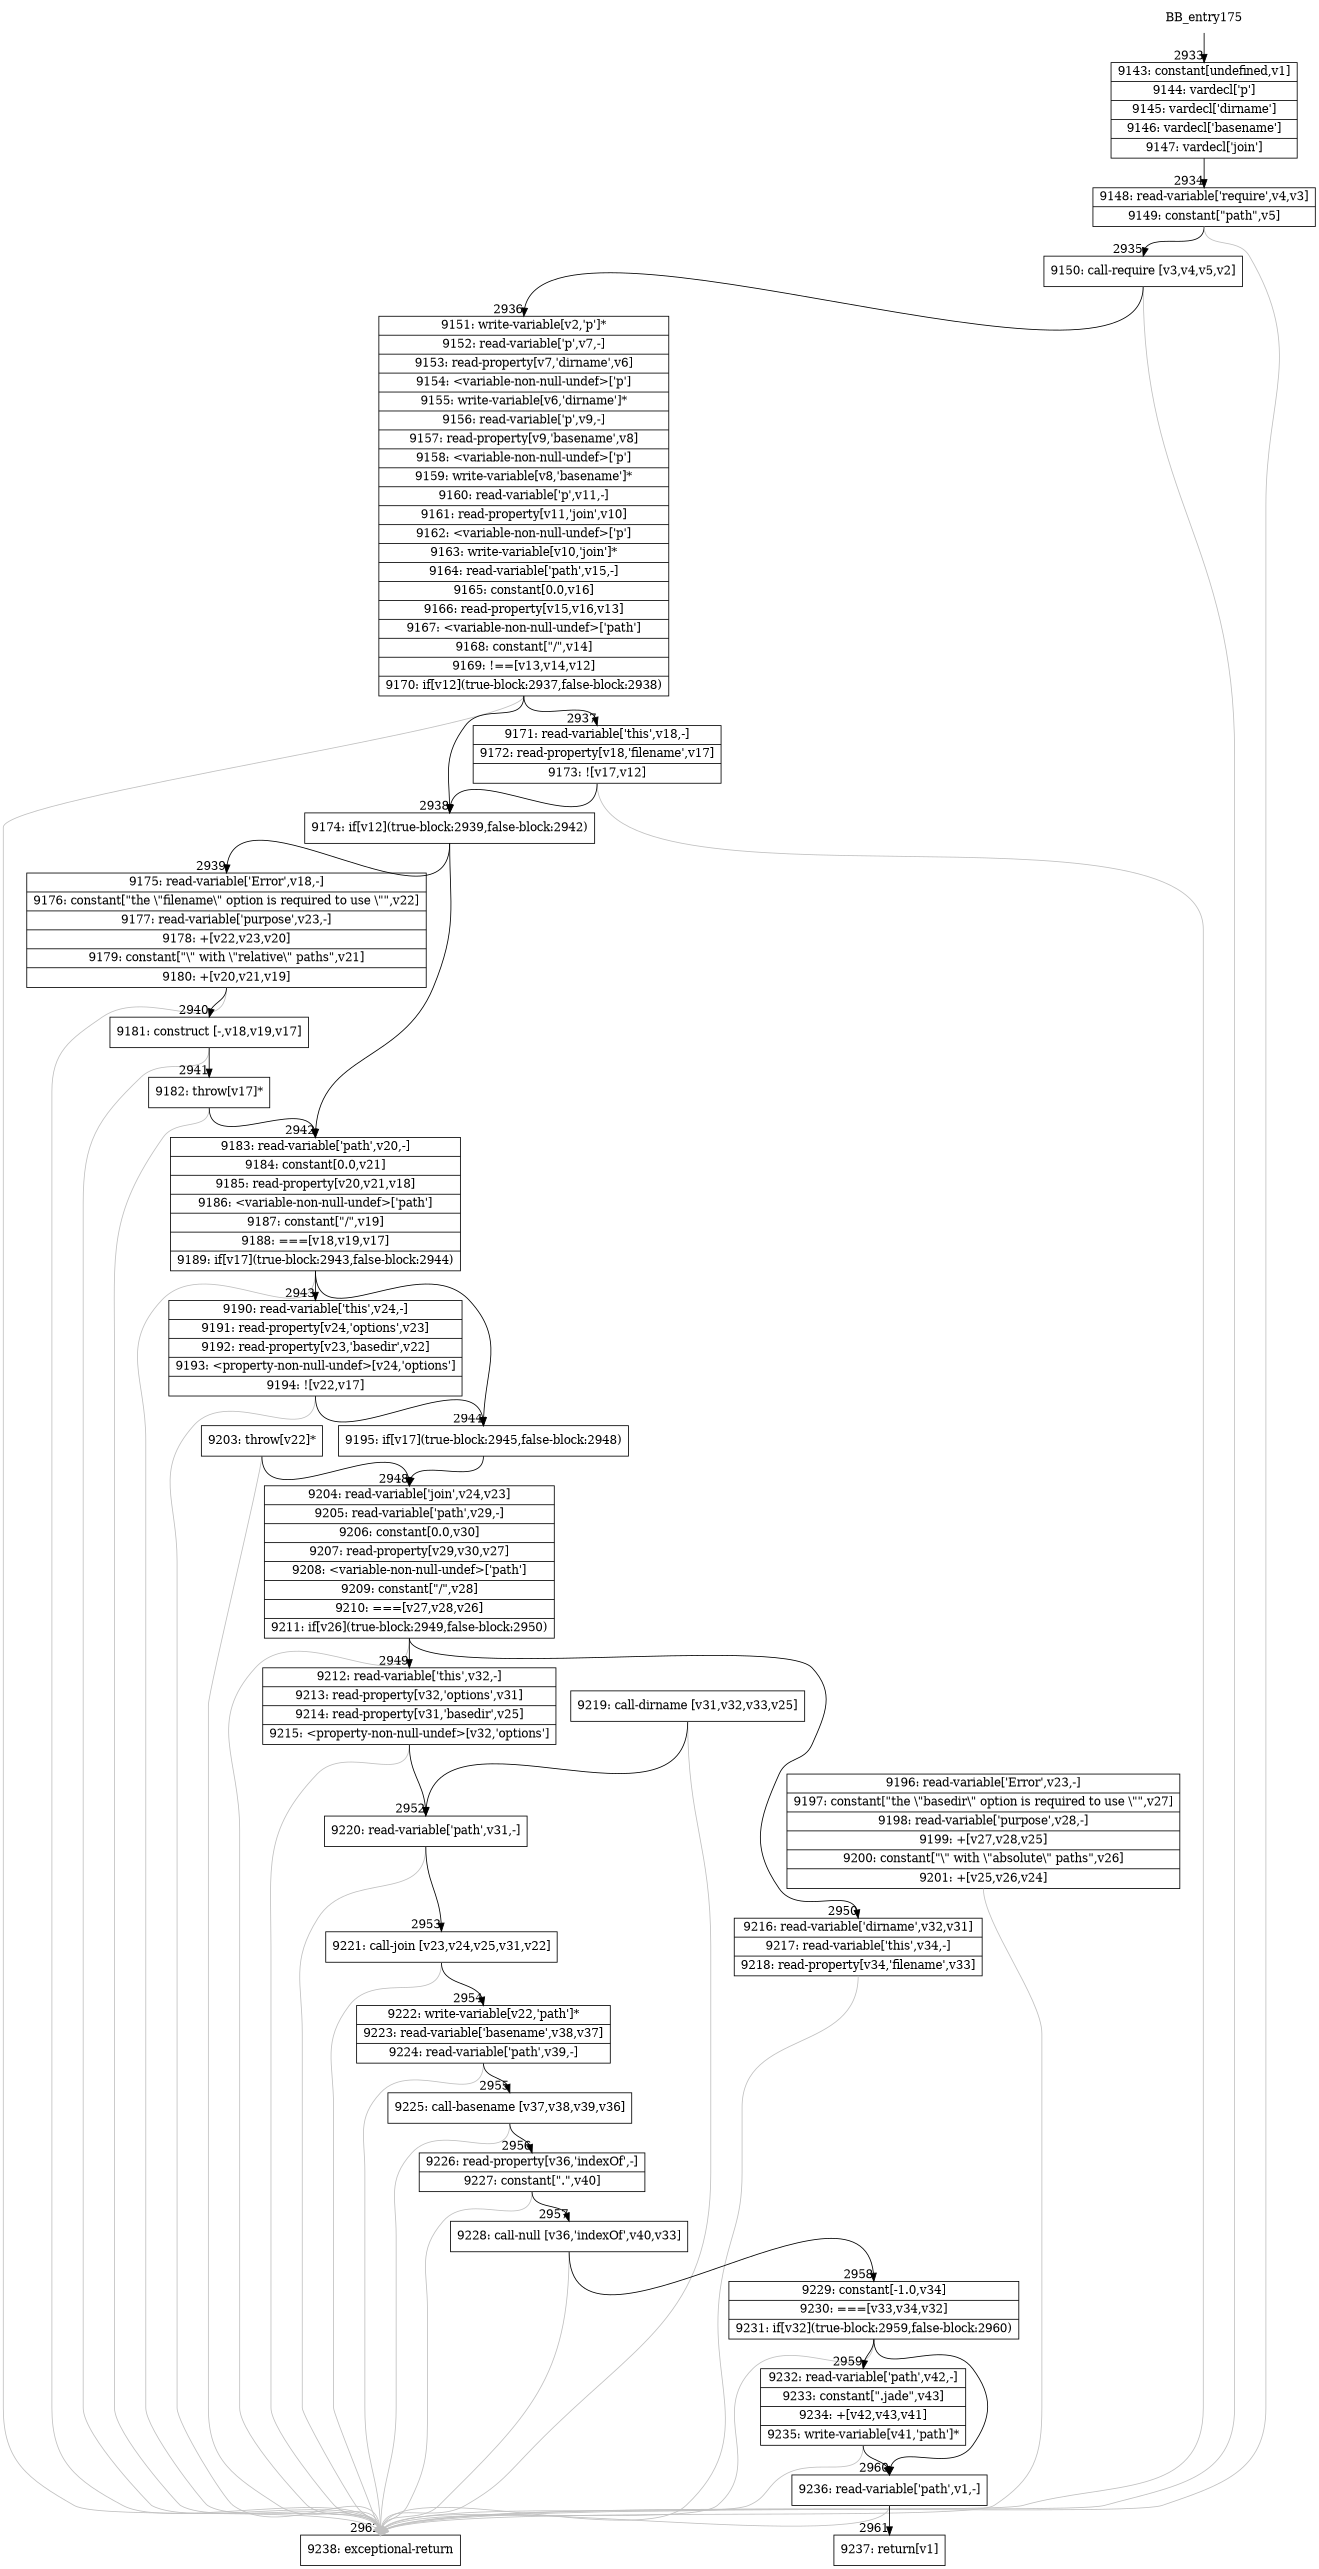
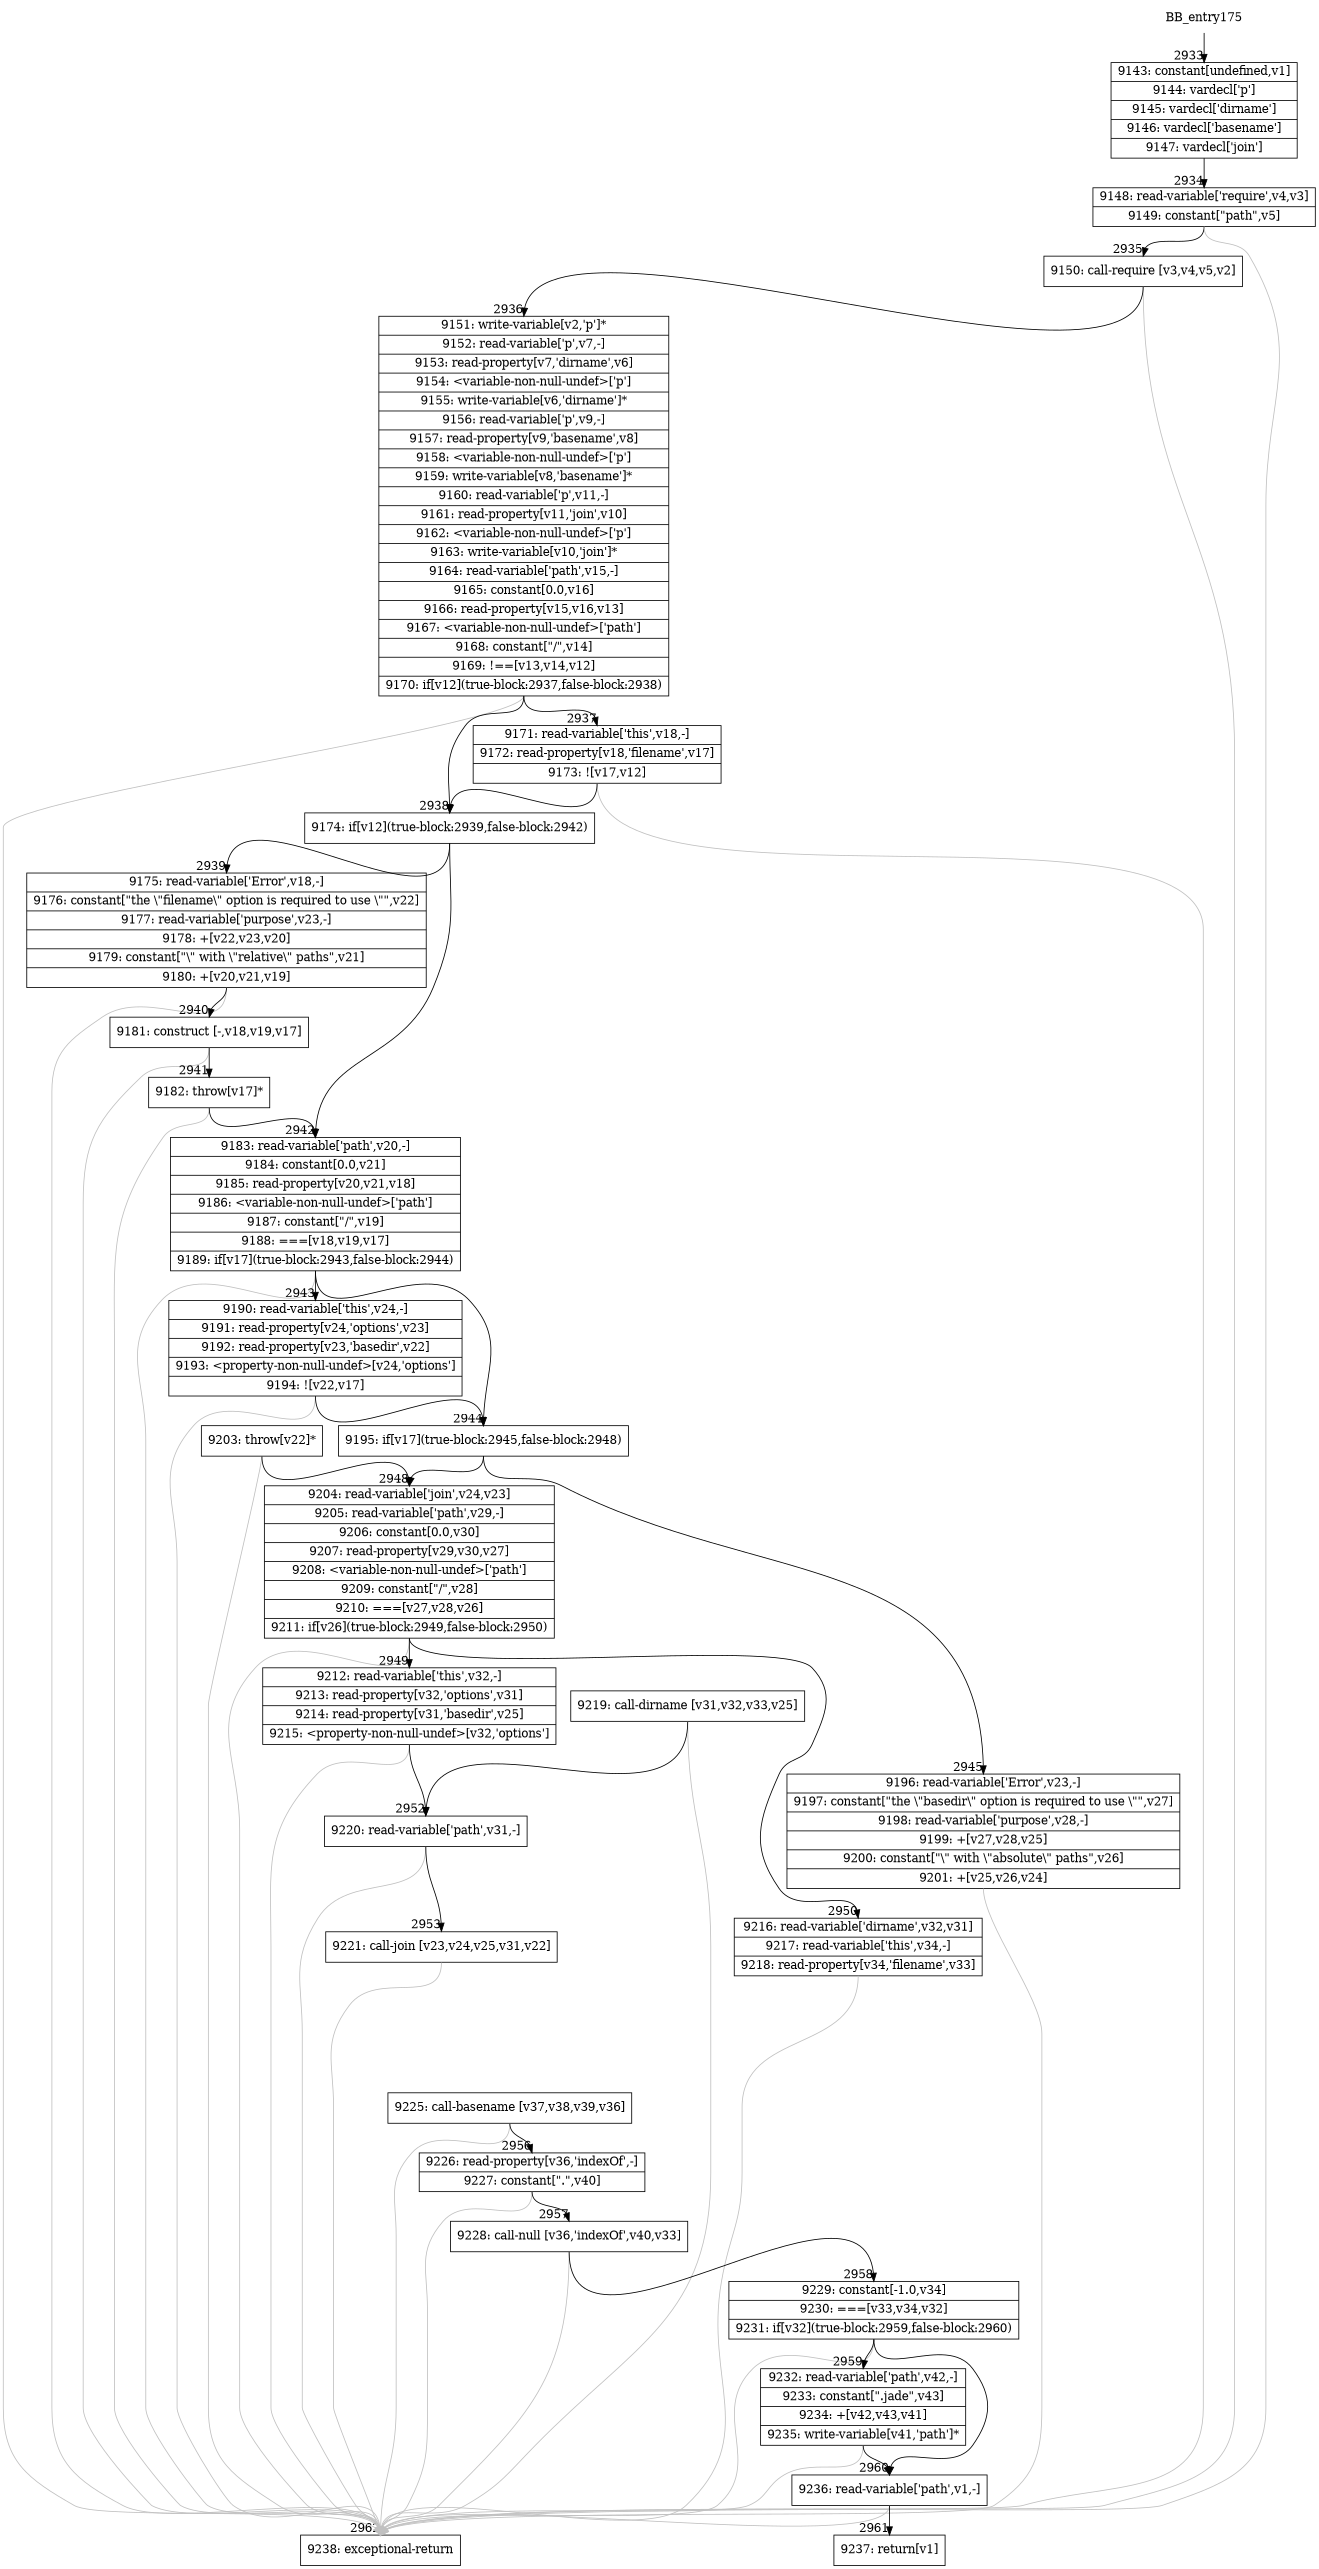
none -> (775, 1561)
(483, 2034) -> none
